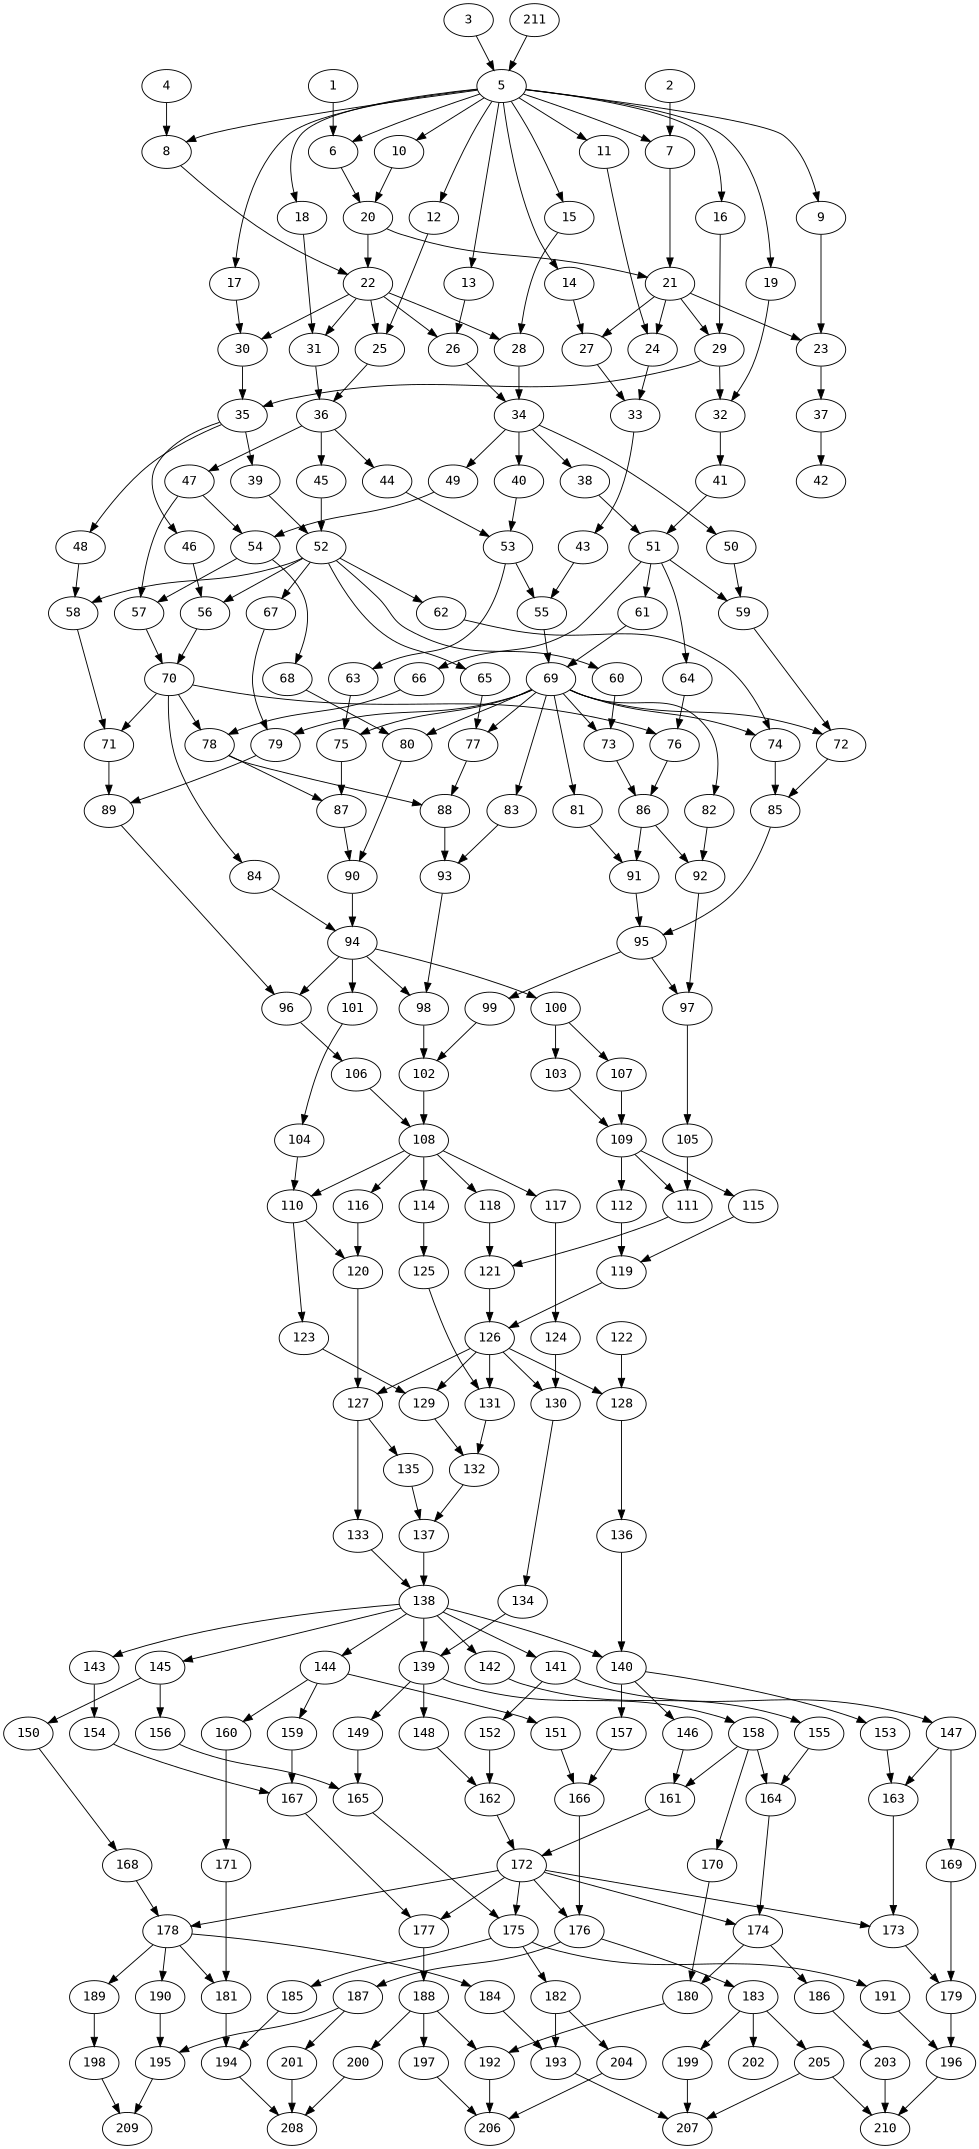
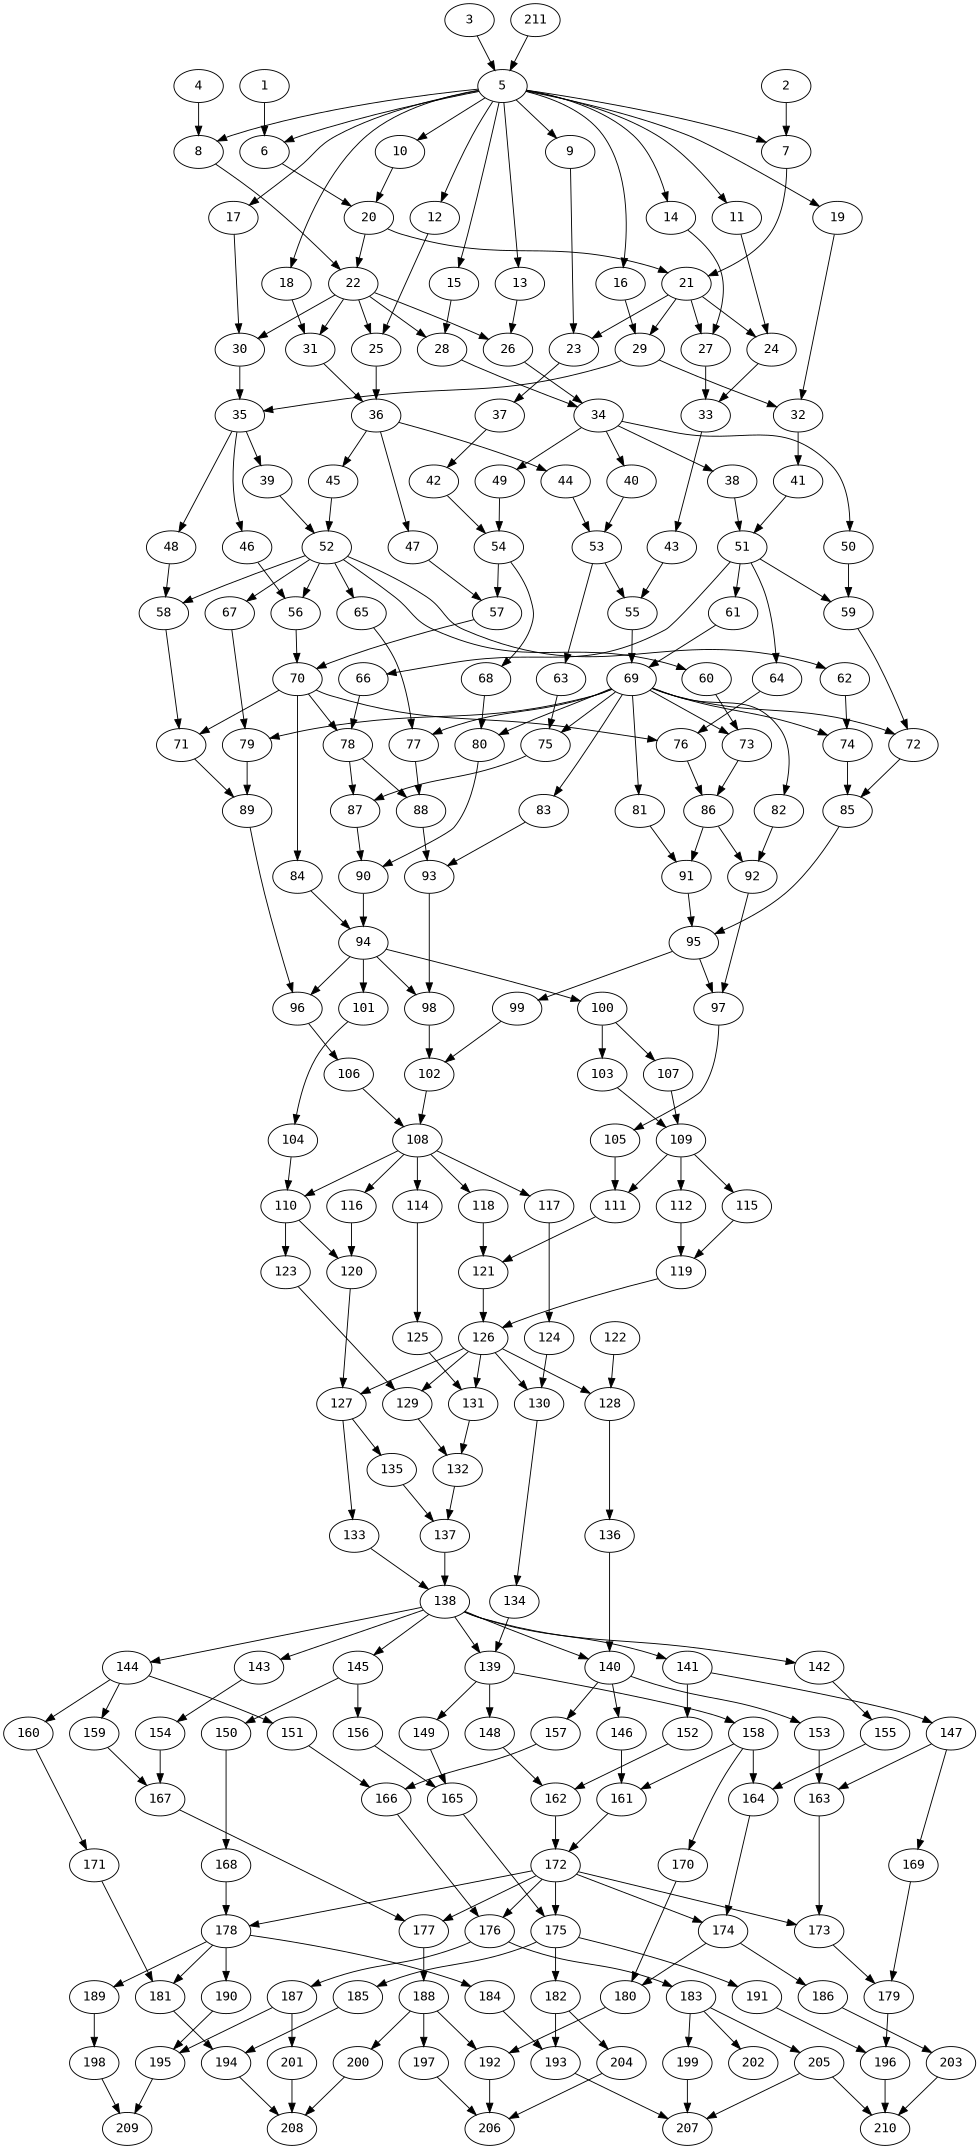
(219, 511) -> (463, 511)
